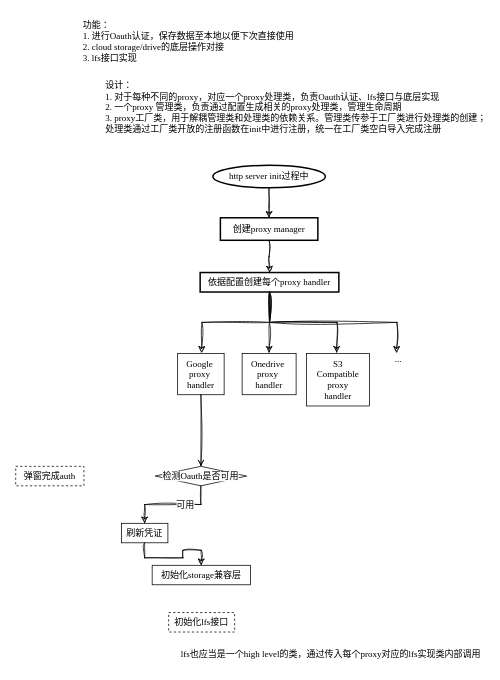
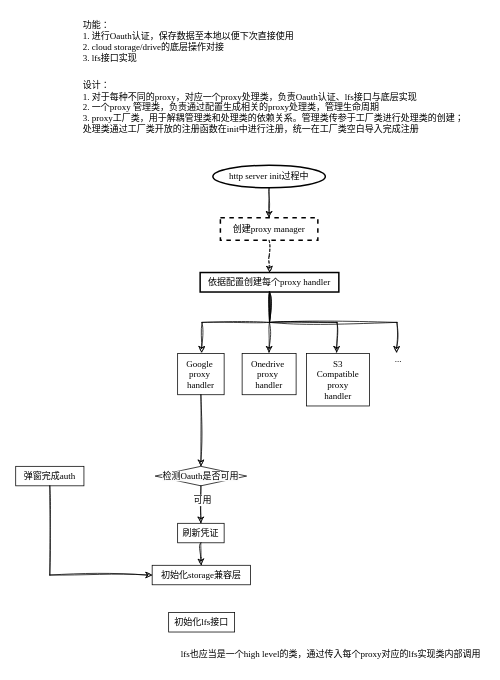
(291, 113) -> (269, 113)
(269, 229) -> (269, 229)
(269, 252) -> (269, 252)
(201, 461) -> (201, 460)
(50, 476) -> (50, 476)
(144, 533) -> (201, 533)
none -> (54, 575)
(201, 623) -> (201, 623)
